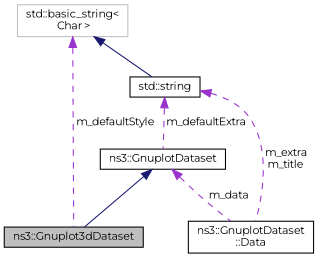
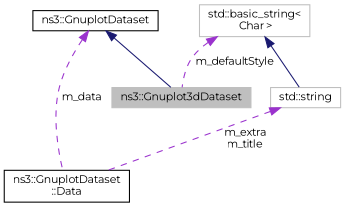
(165, 87) -> (306, 98)
(164, 128) -> none
(74, 237) -> (181, 98)
